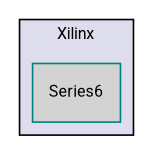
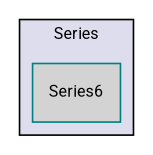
(77, 35) -> (77, 35)
